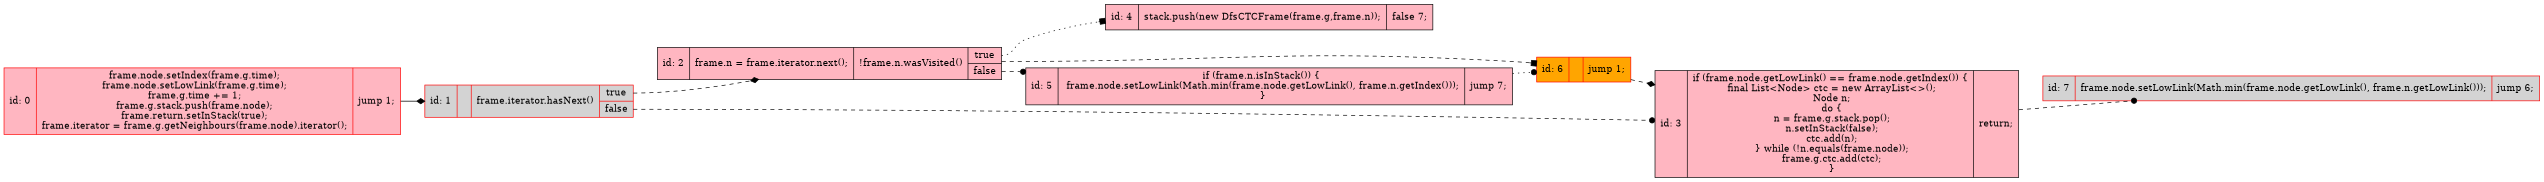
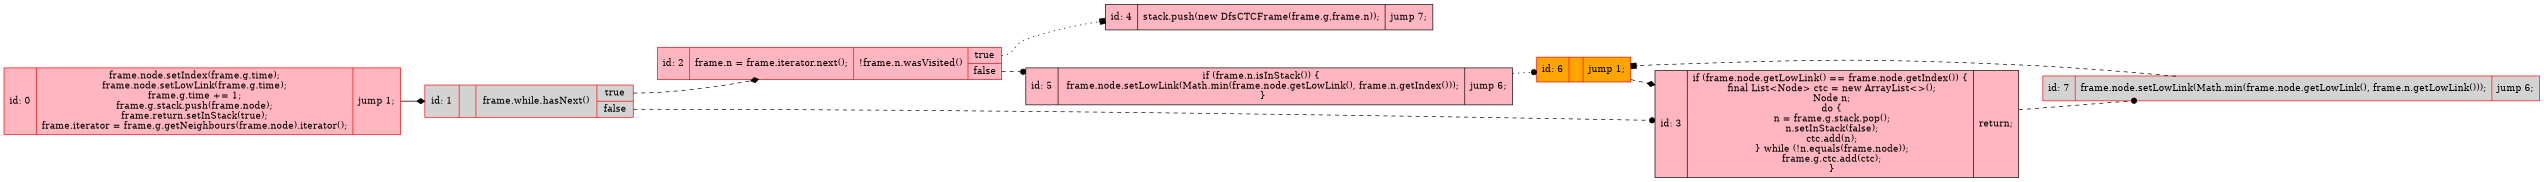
(1410, 17) -> (1409, 17)
(1266, 57) -> (1907, 61)
(830, 64) -> (830, 64)
(1489, 86) -> (1489, 86)
(535, 101) -> (536, 101)
